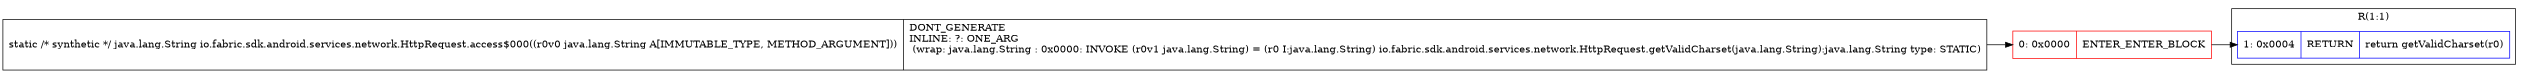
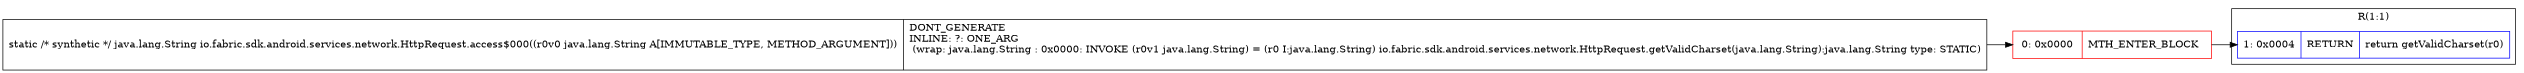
(2144, 44) -> (2144, 44)
